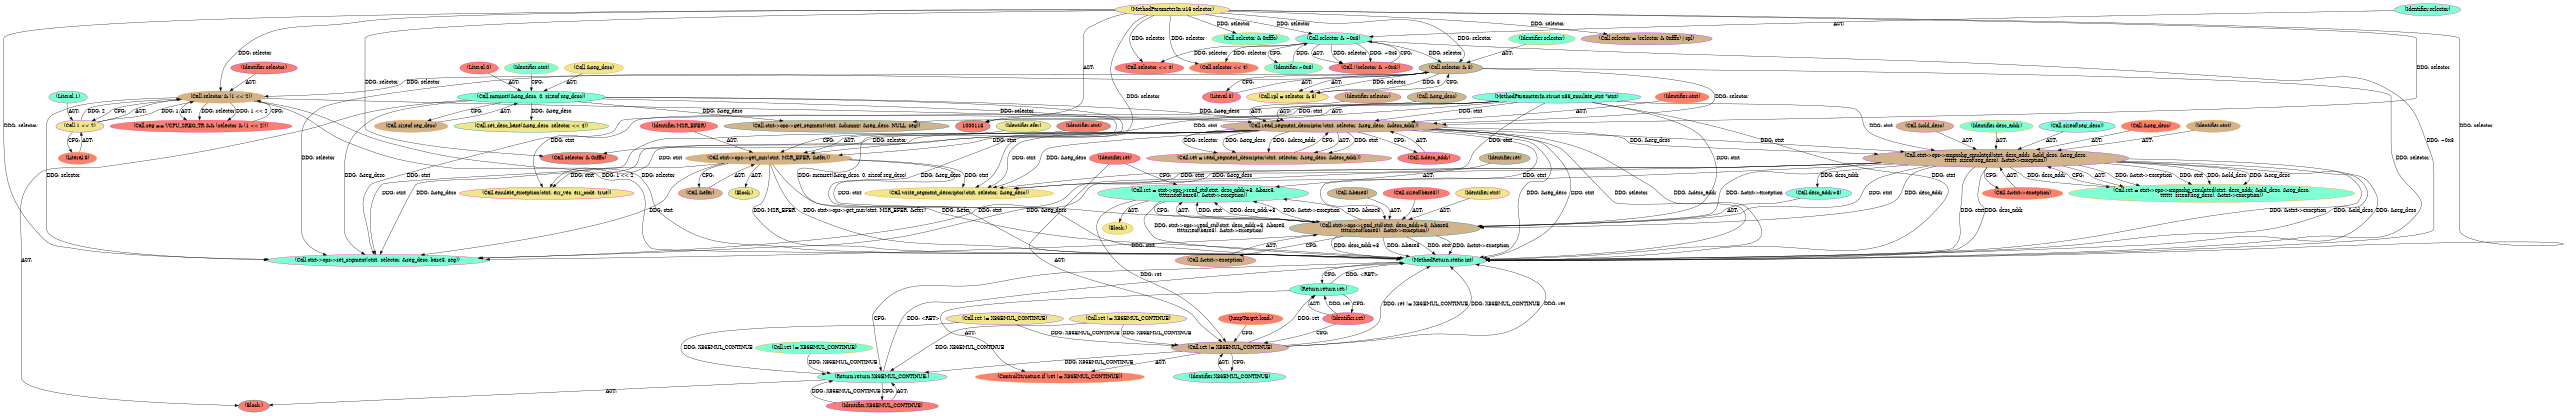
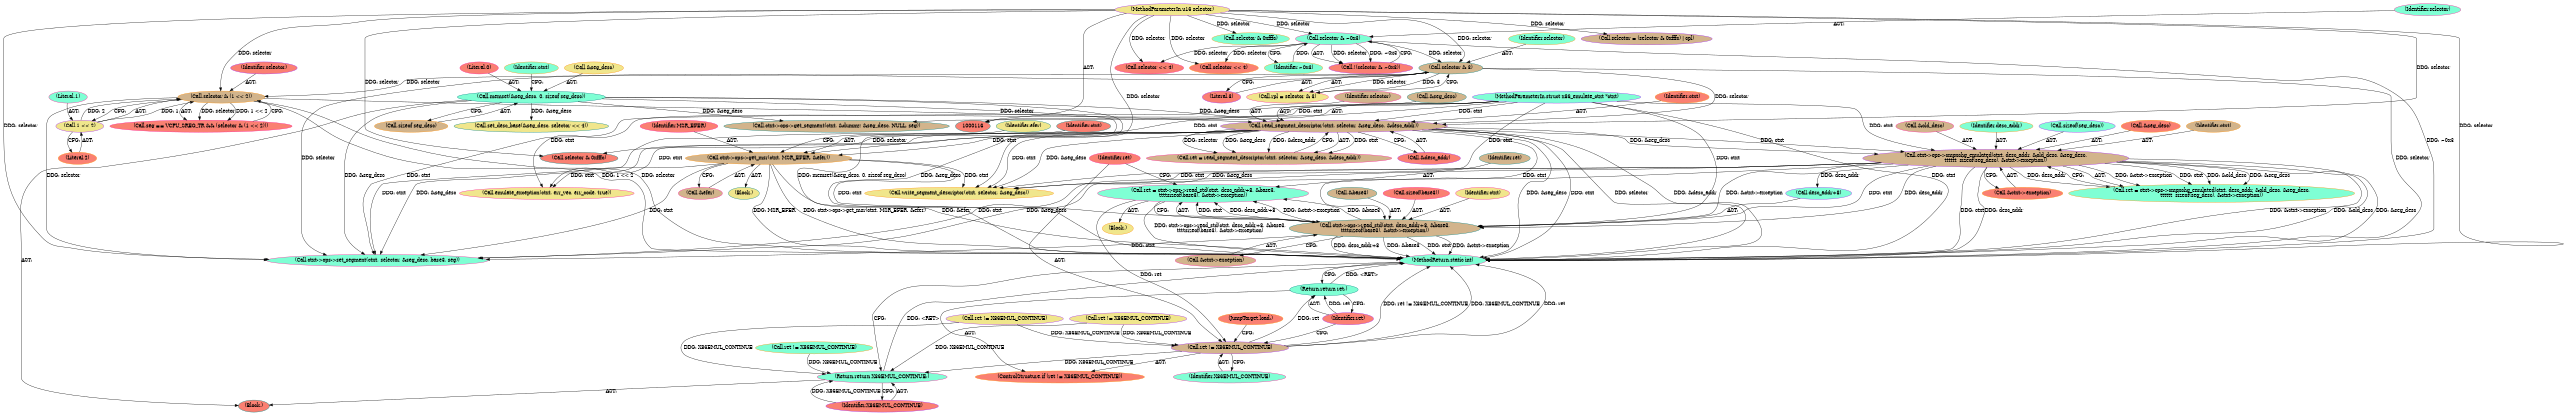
(77, 158) -> (77, 158)
